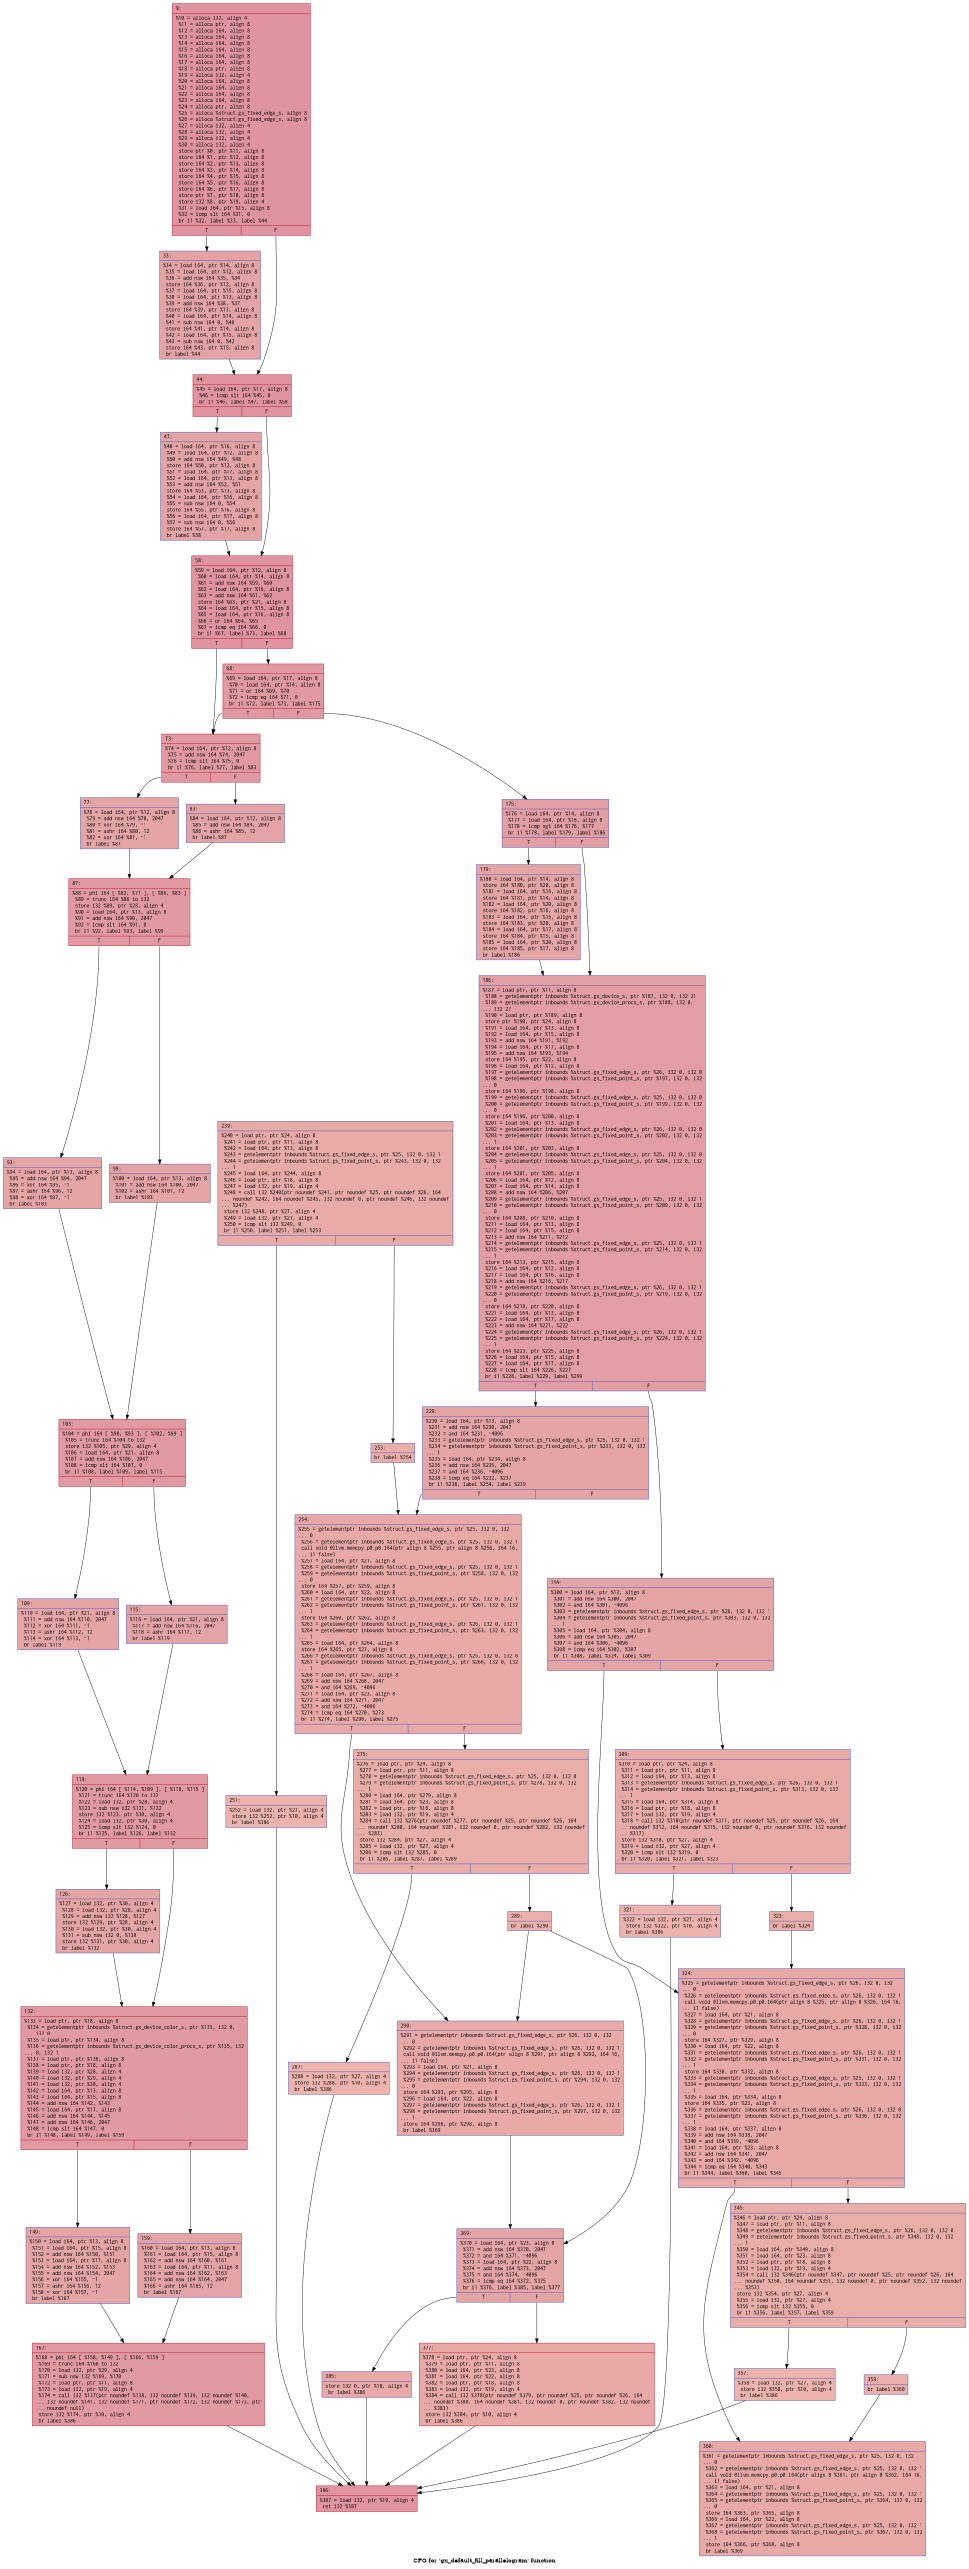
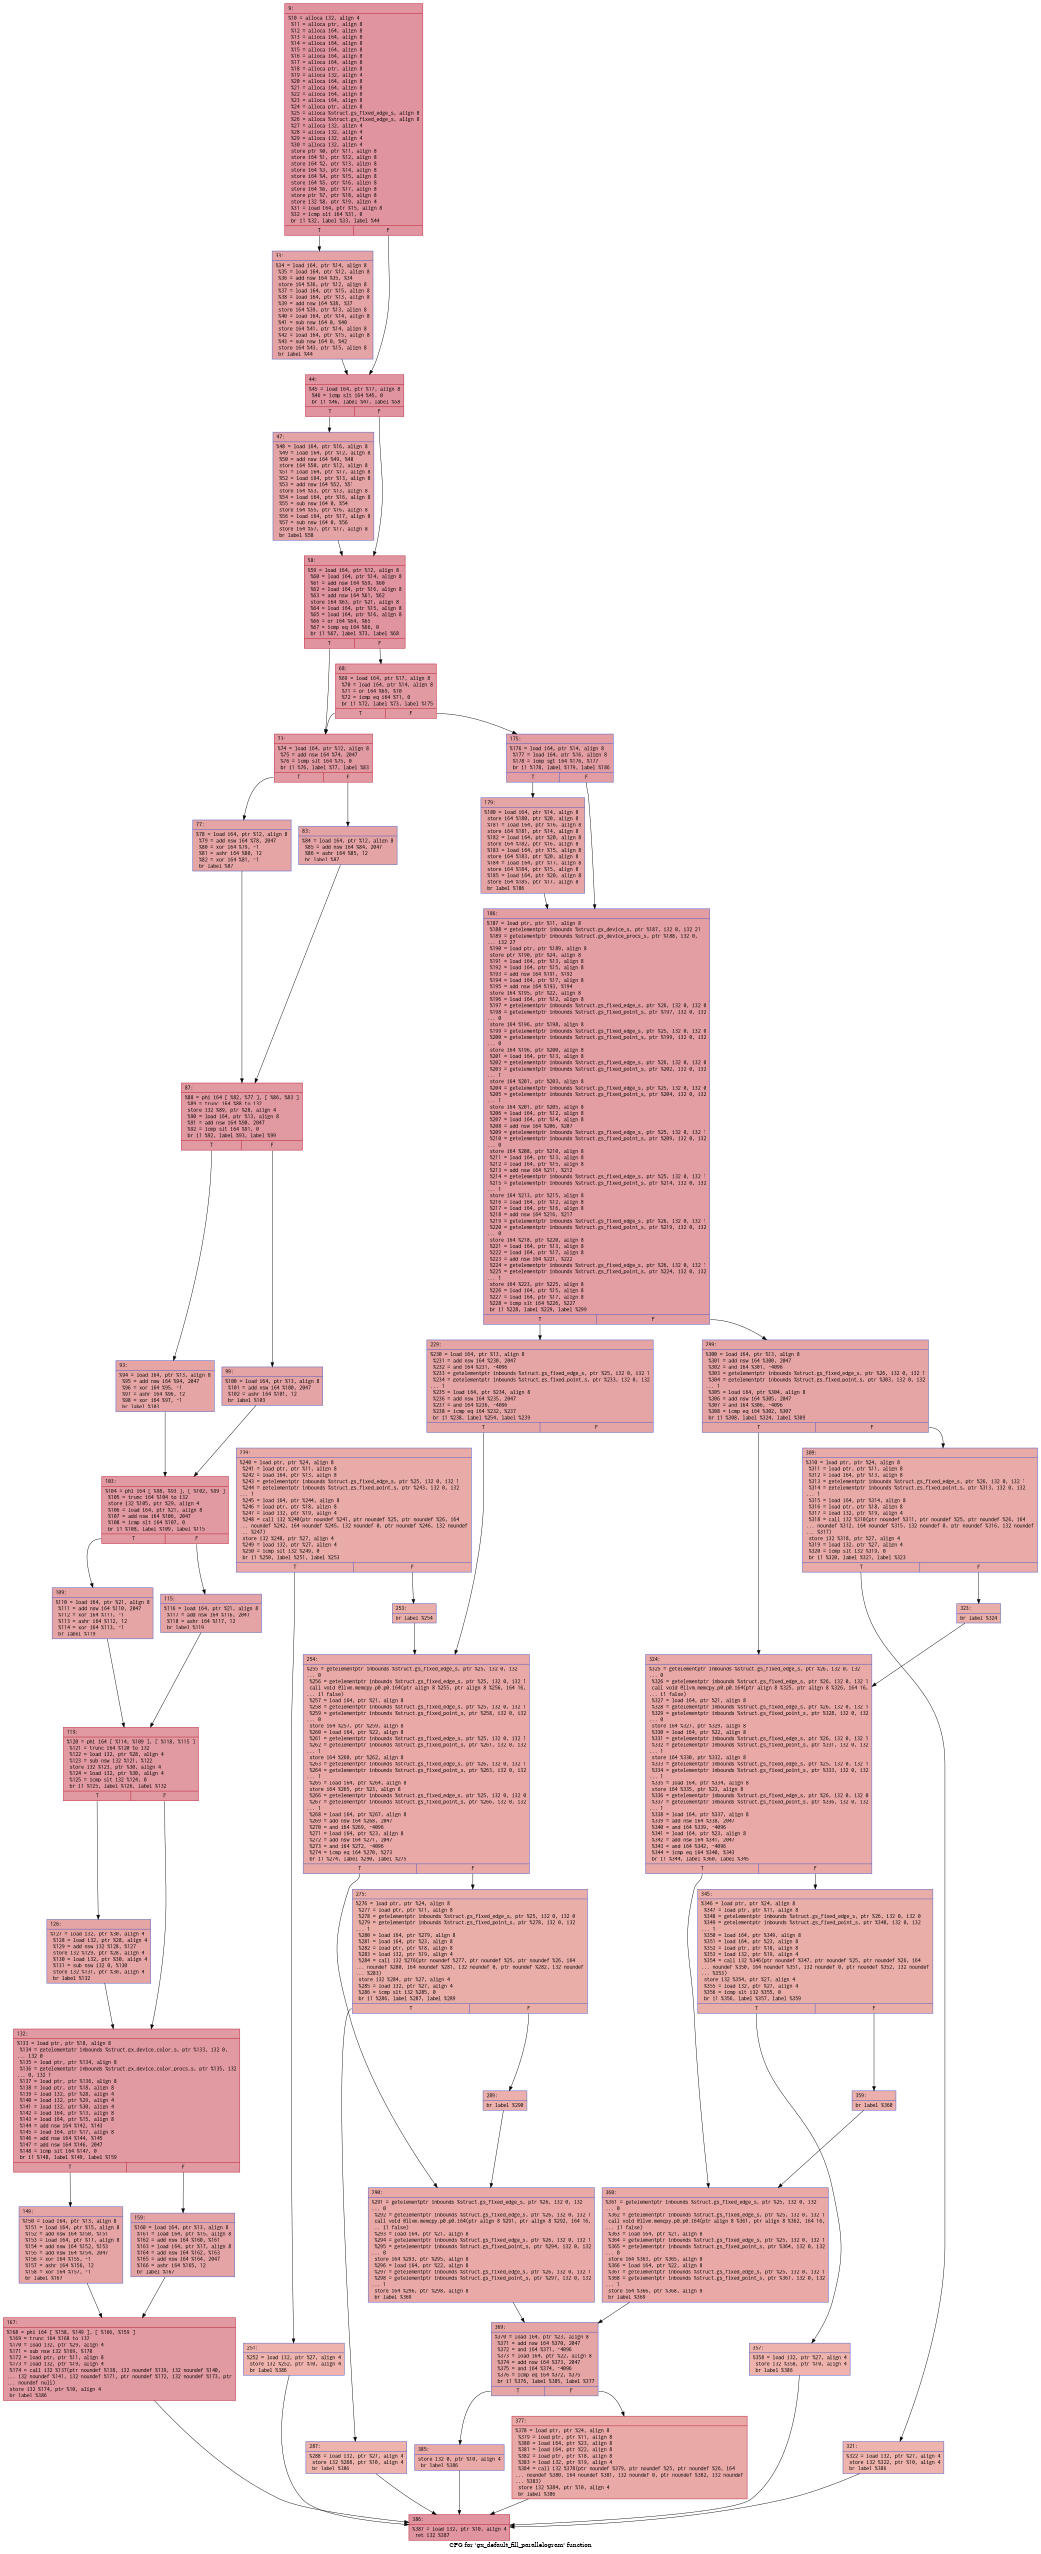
(646, 2076) -> (616, 2312)
